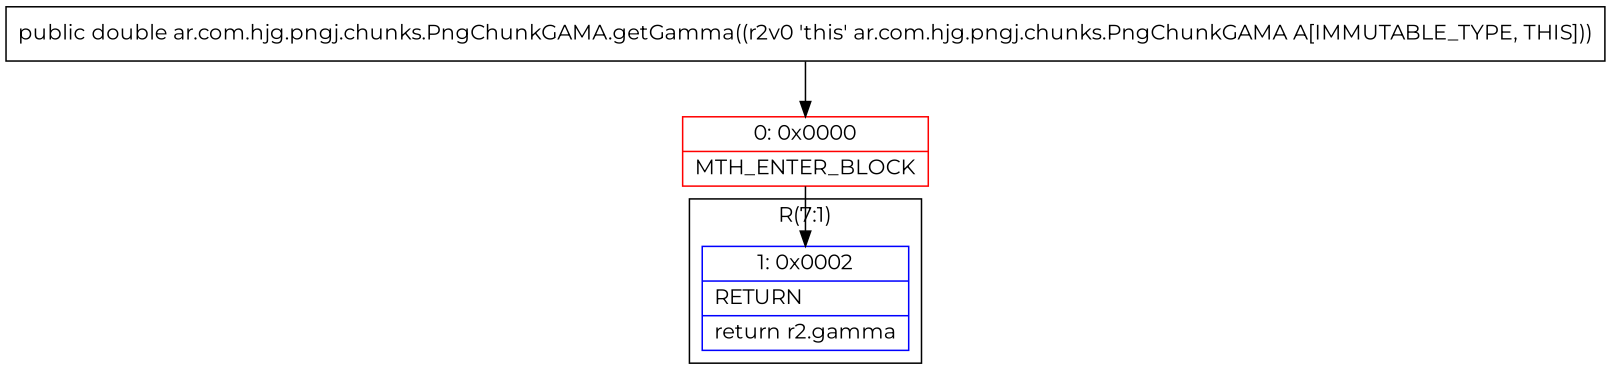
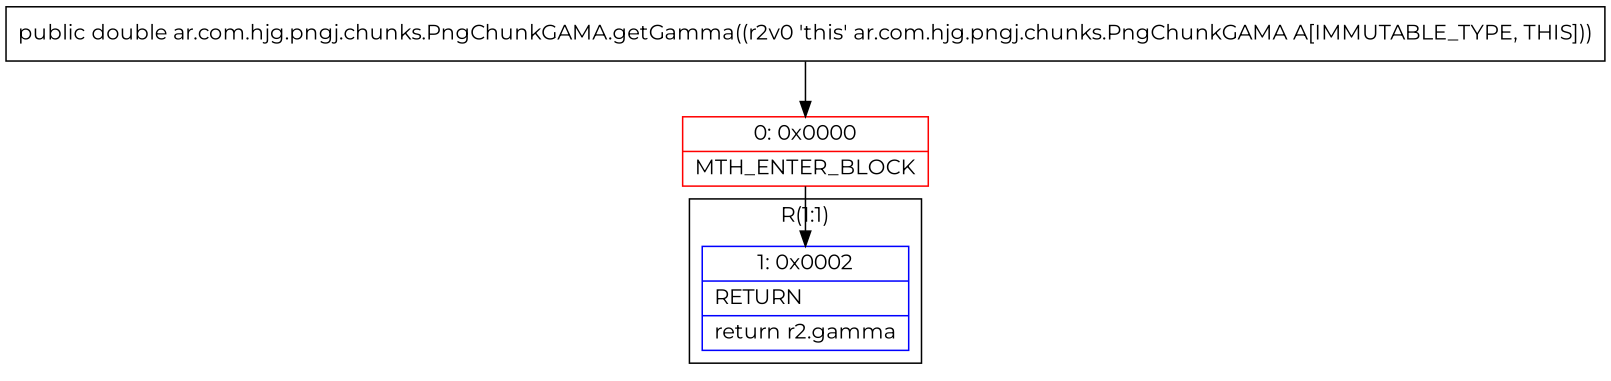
(805, 216) -> (805, 216)
